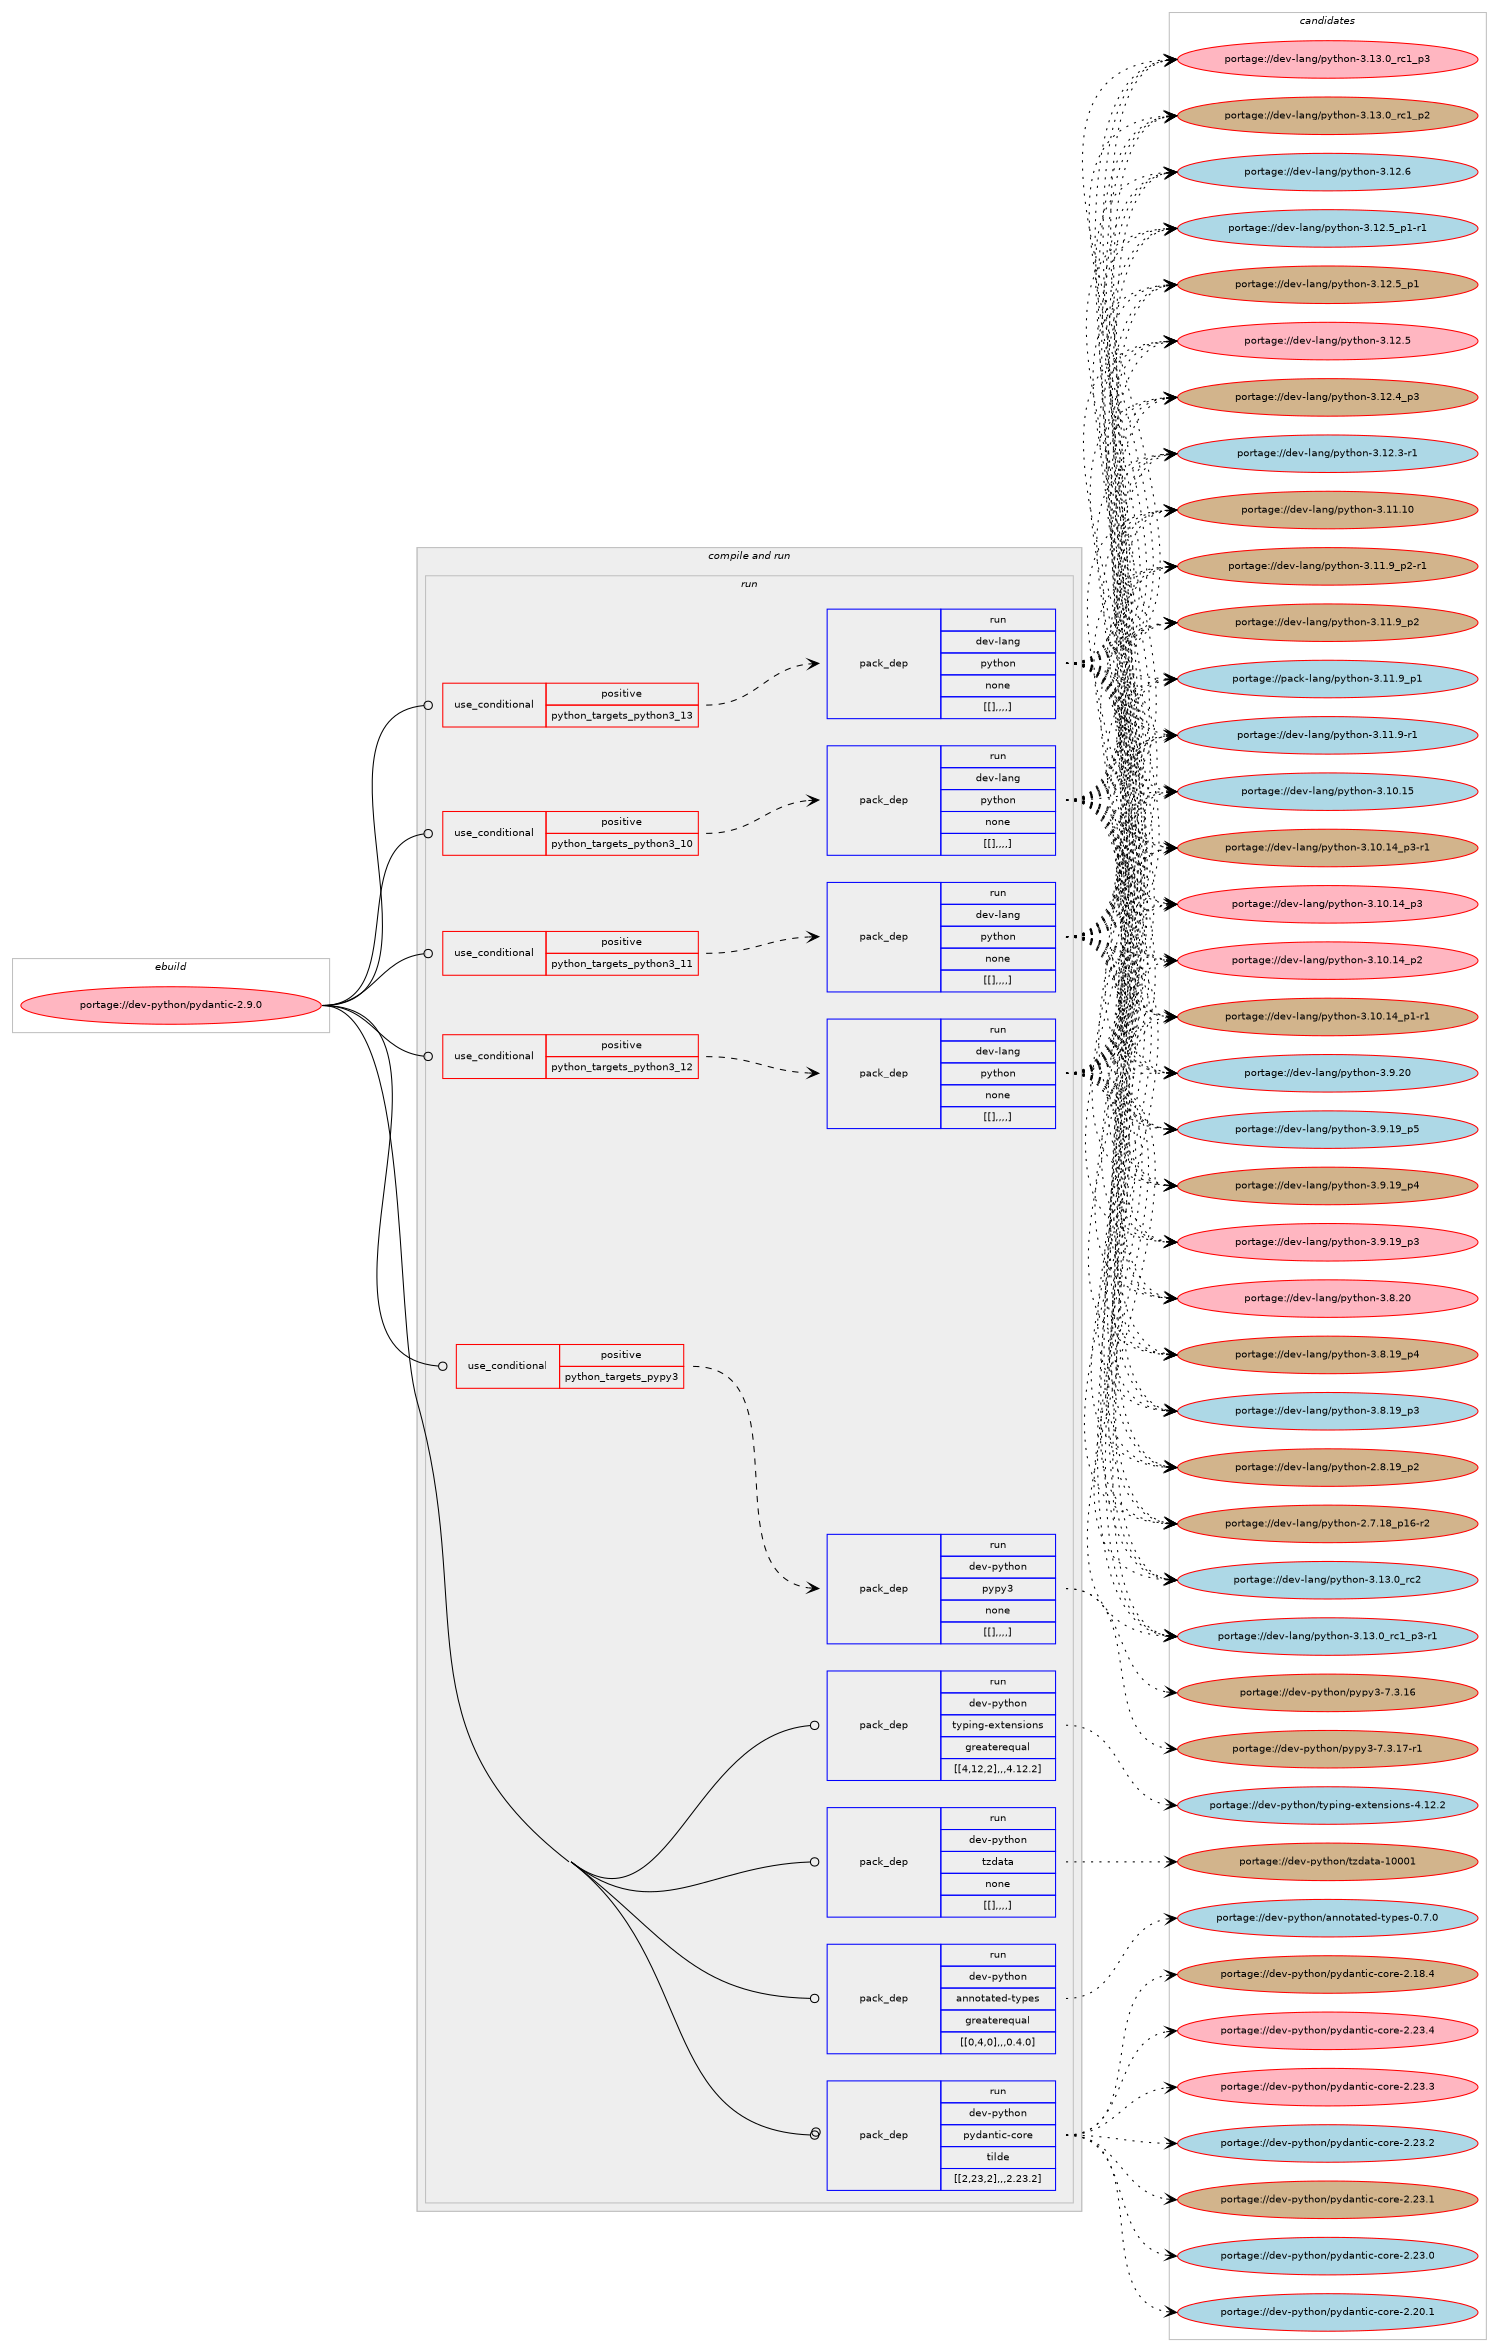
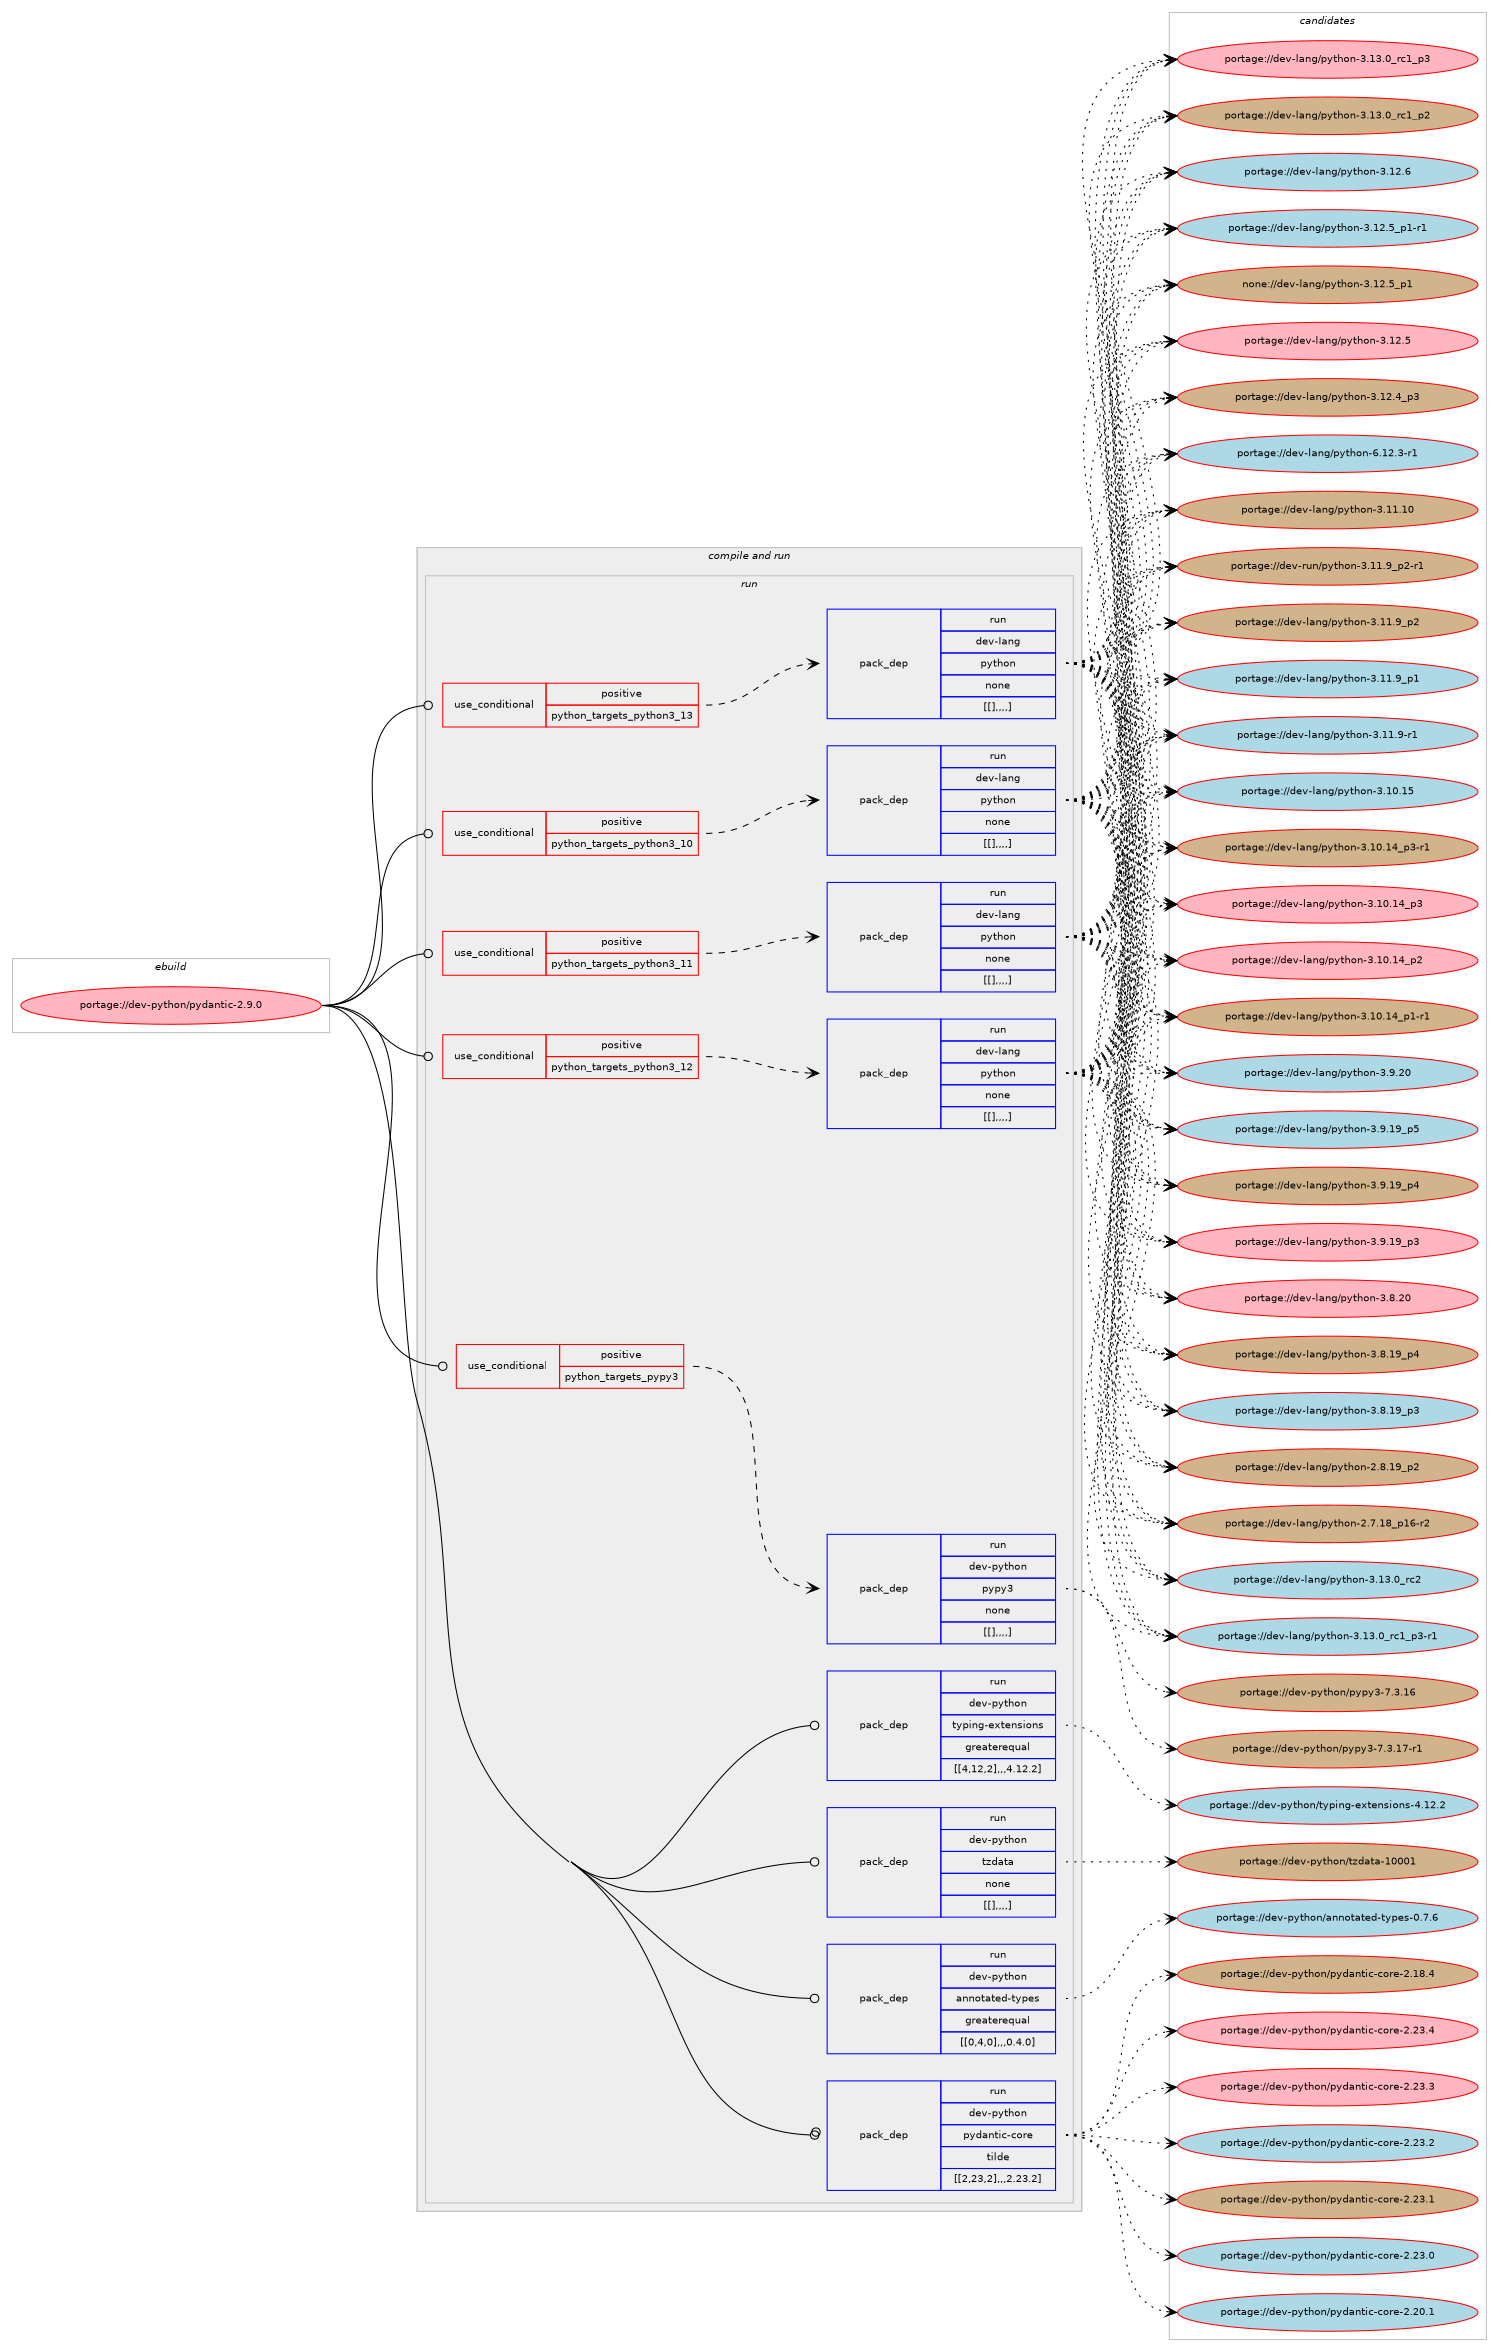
(1328, 285) -> (1328, 285)
(1328, 454) -> (1328, 454)
(1328, 566) -> (1328, 566)
(1328, 679) -> (1328, 679)
(1328, 1918) -> (1328, 1918)
